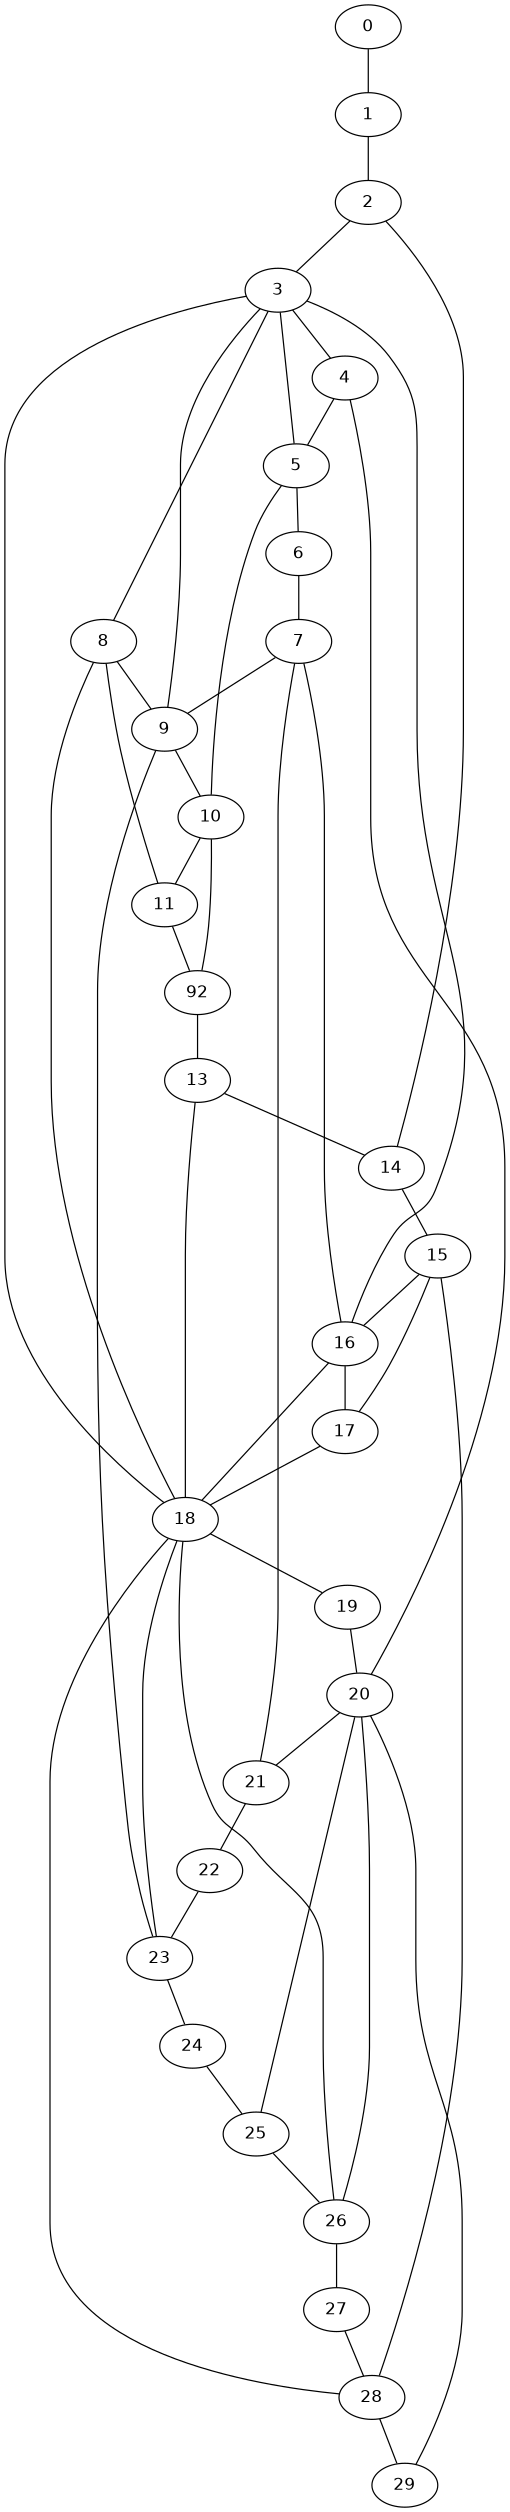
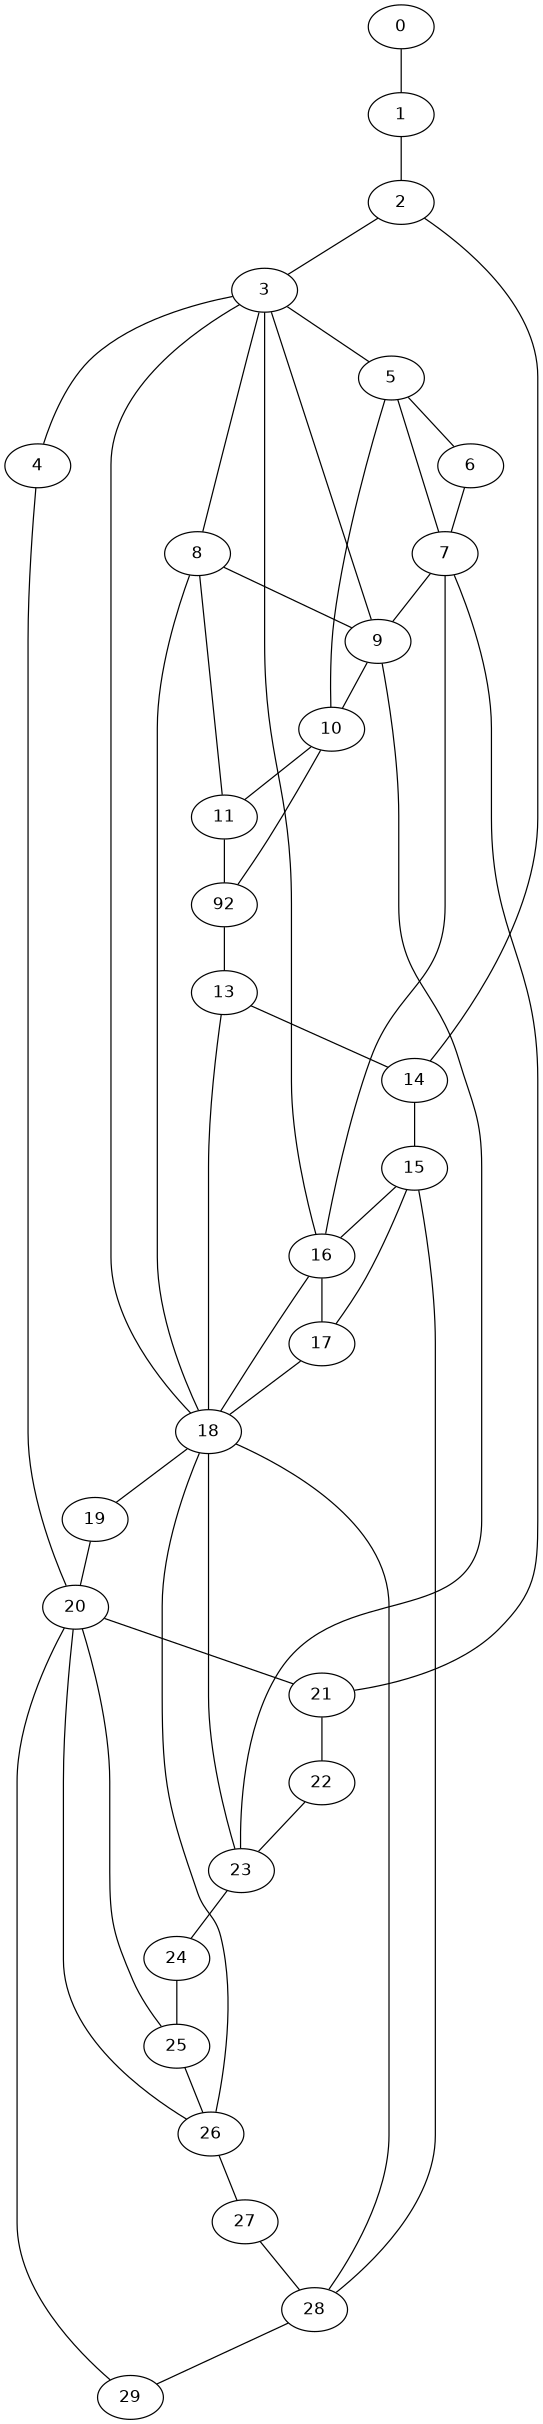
(321, 422) -> (418, 466)
